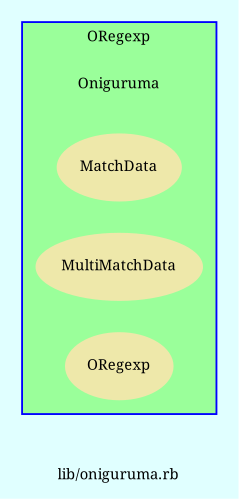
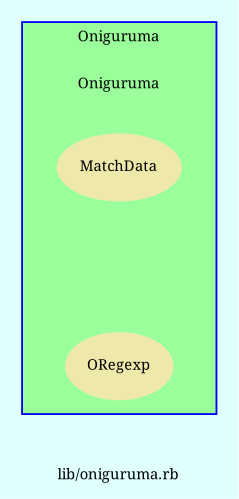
(119, 38) -> (119, 38)
(119, 267) -> none
